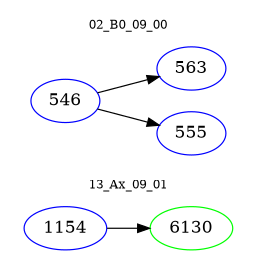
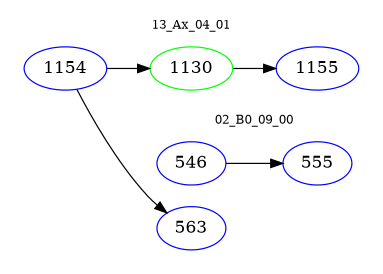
none -> (317, 68)
(122, 86) -> (113, 151)
(128, 186) -> (191, 26)
(191, 228) -> (191, 68)
